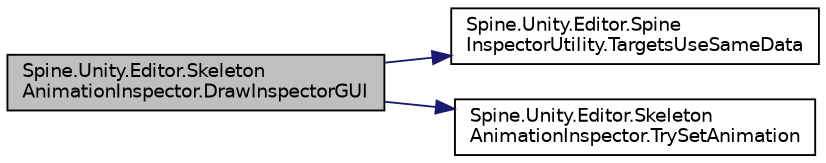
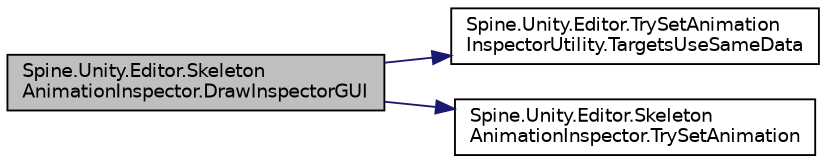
(635, 36) -> (635, 36)
